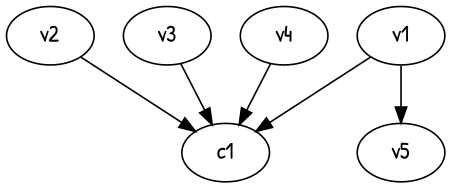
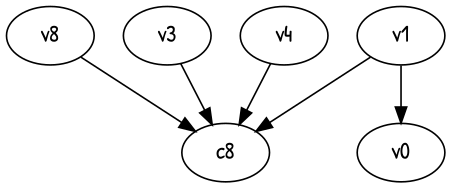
(50, 36) -> (50, 36)
(226, 153) -> (226, 153)
(401, 153) -> (401, 153)
